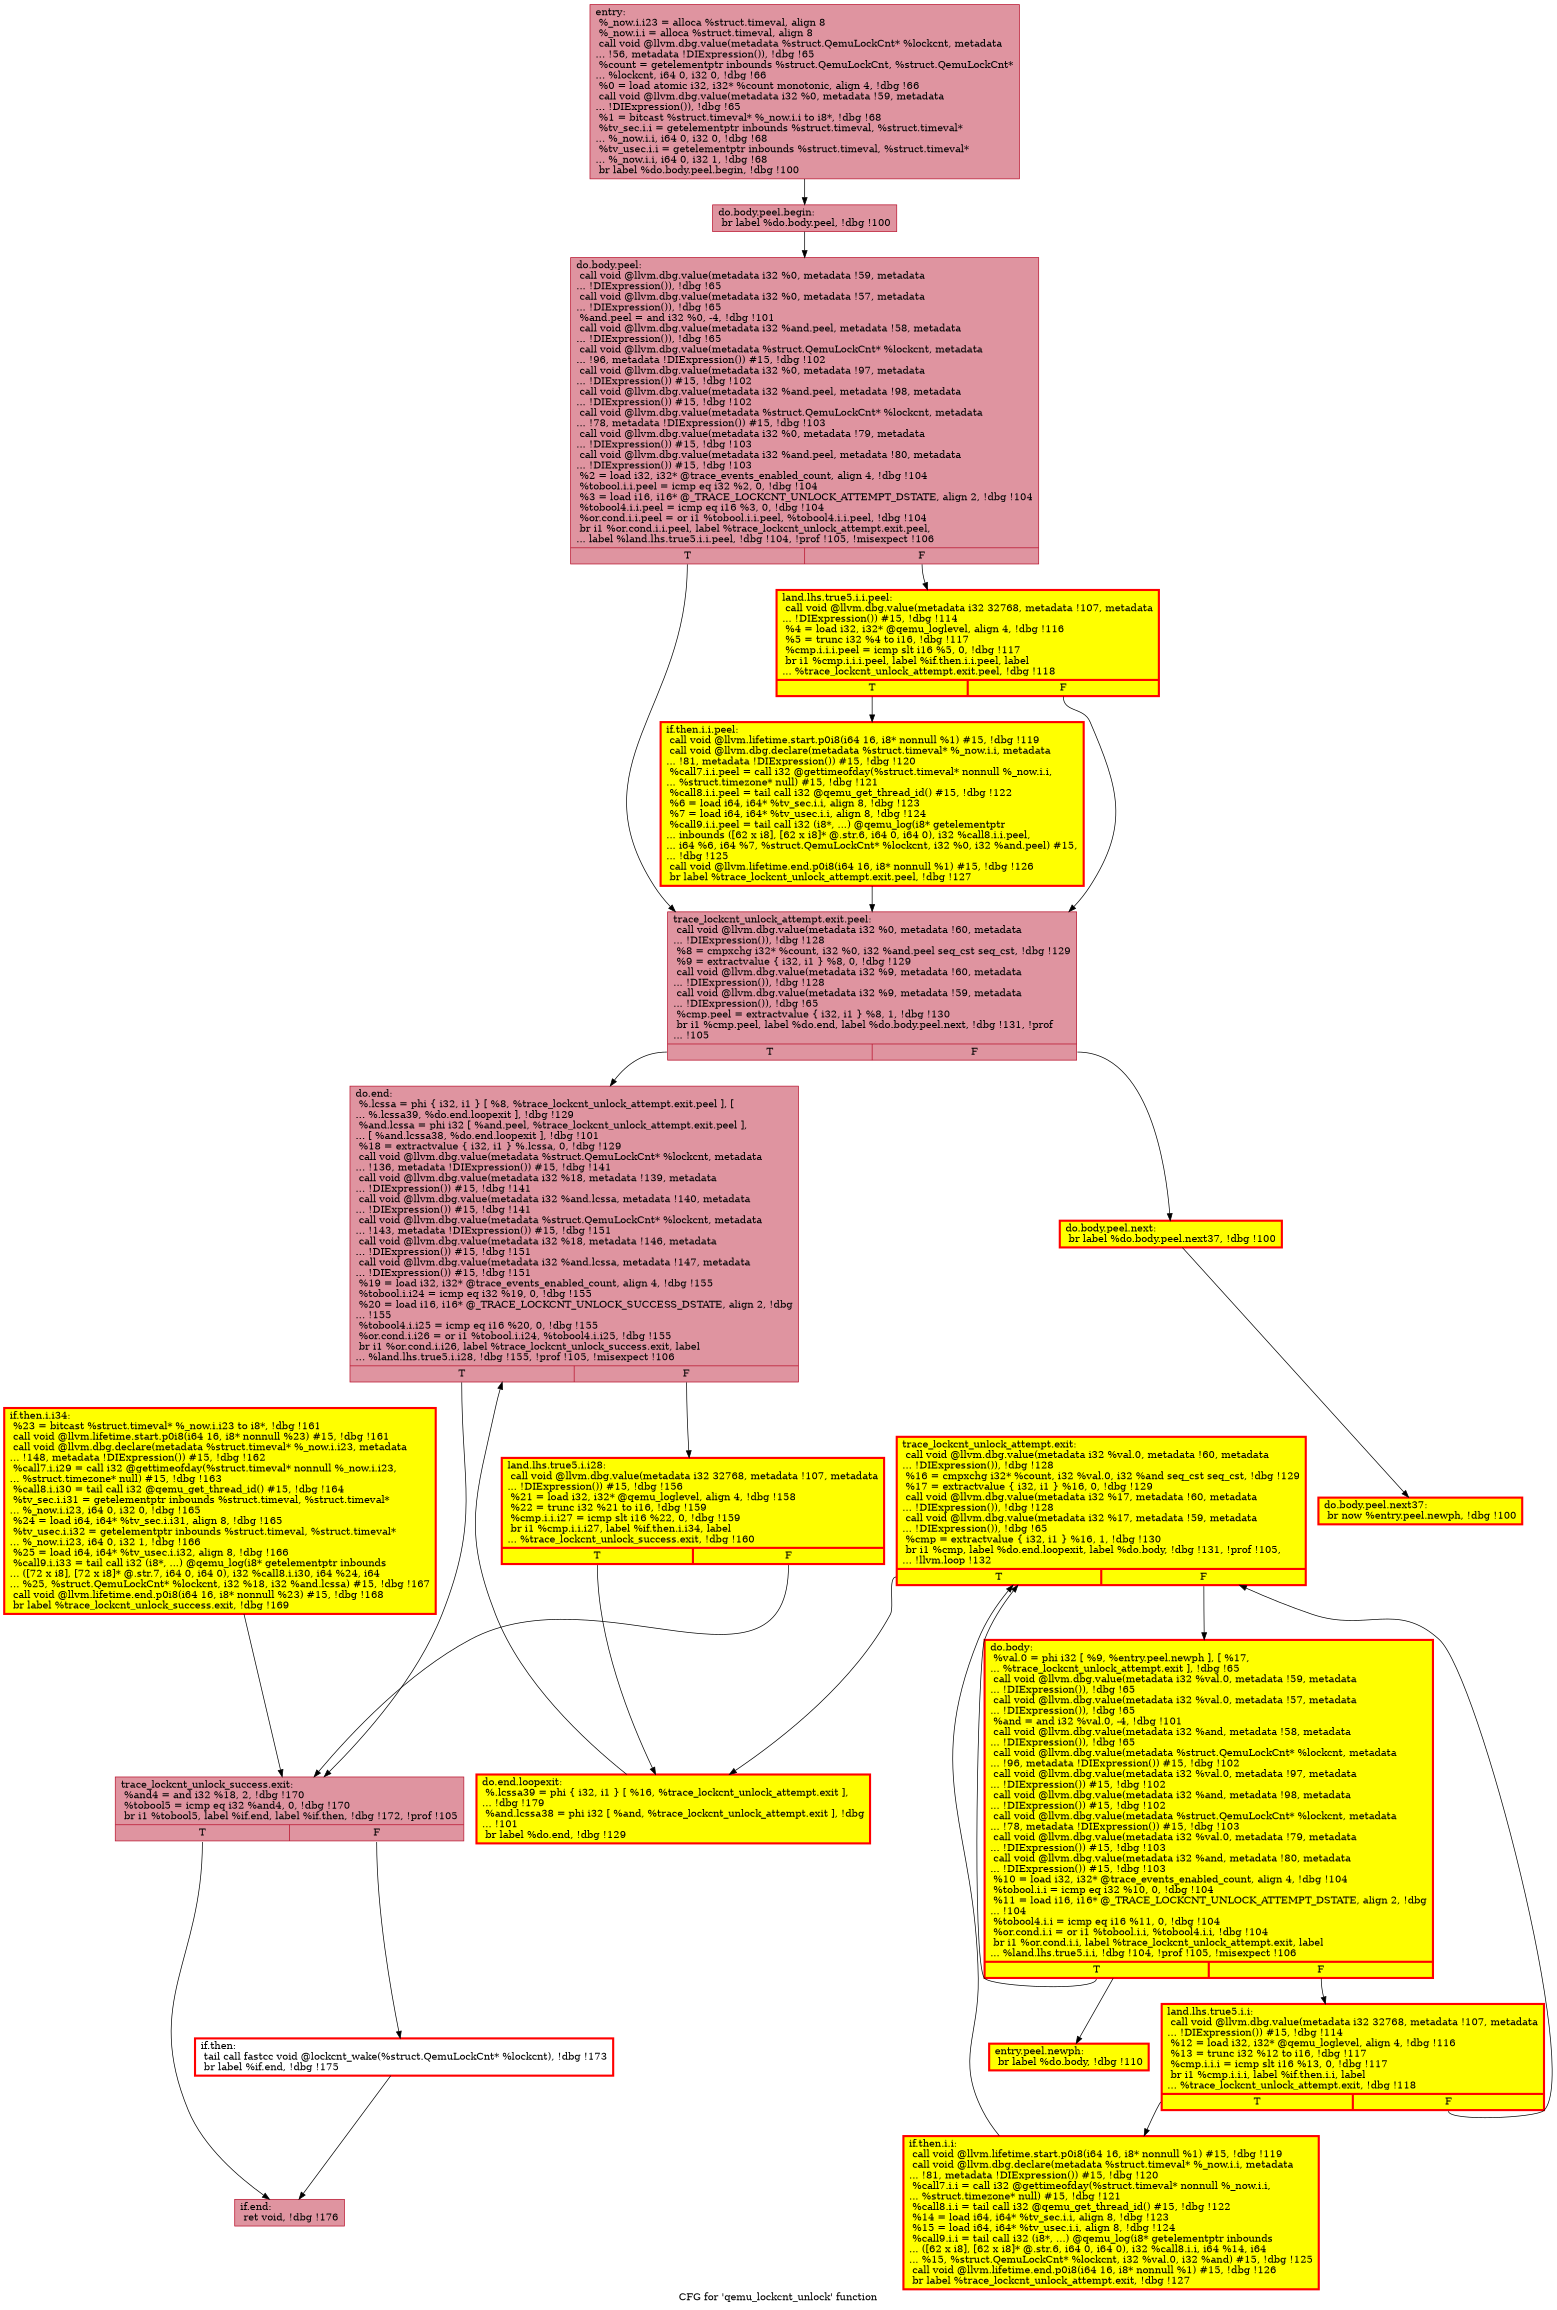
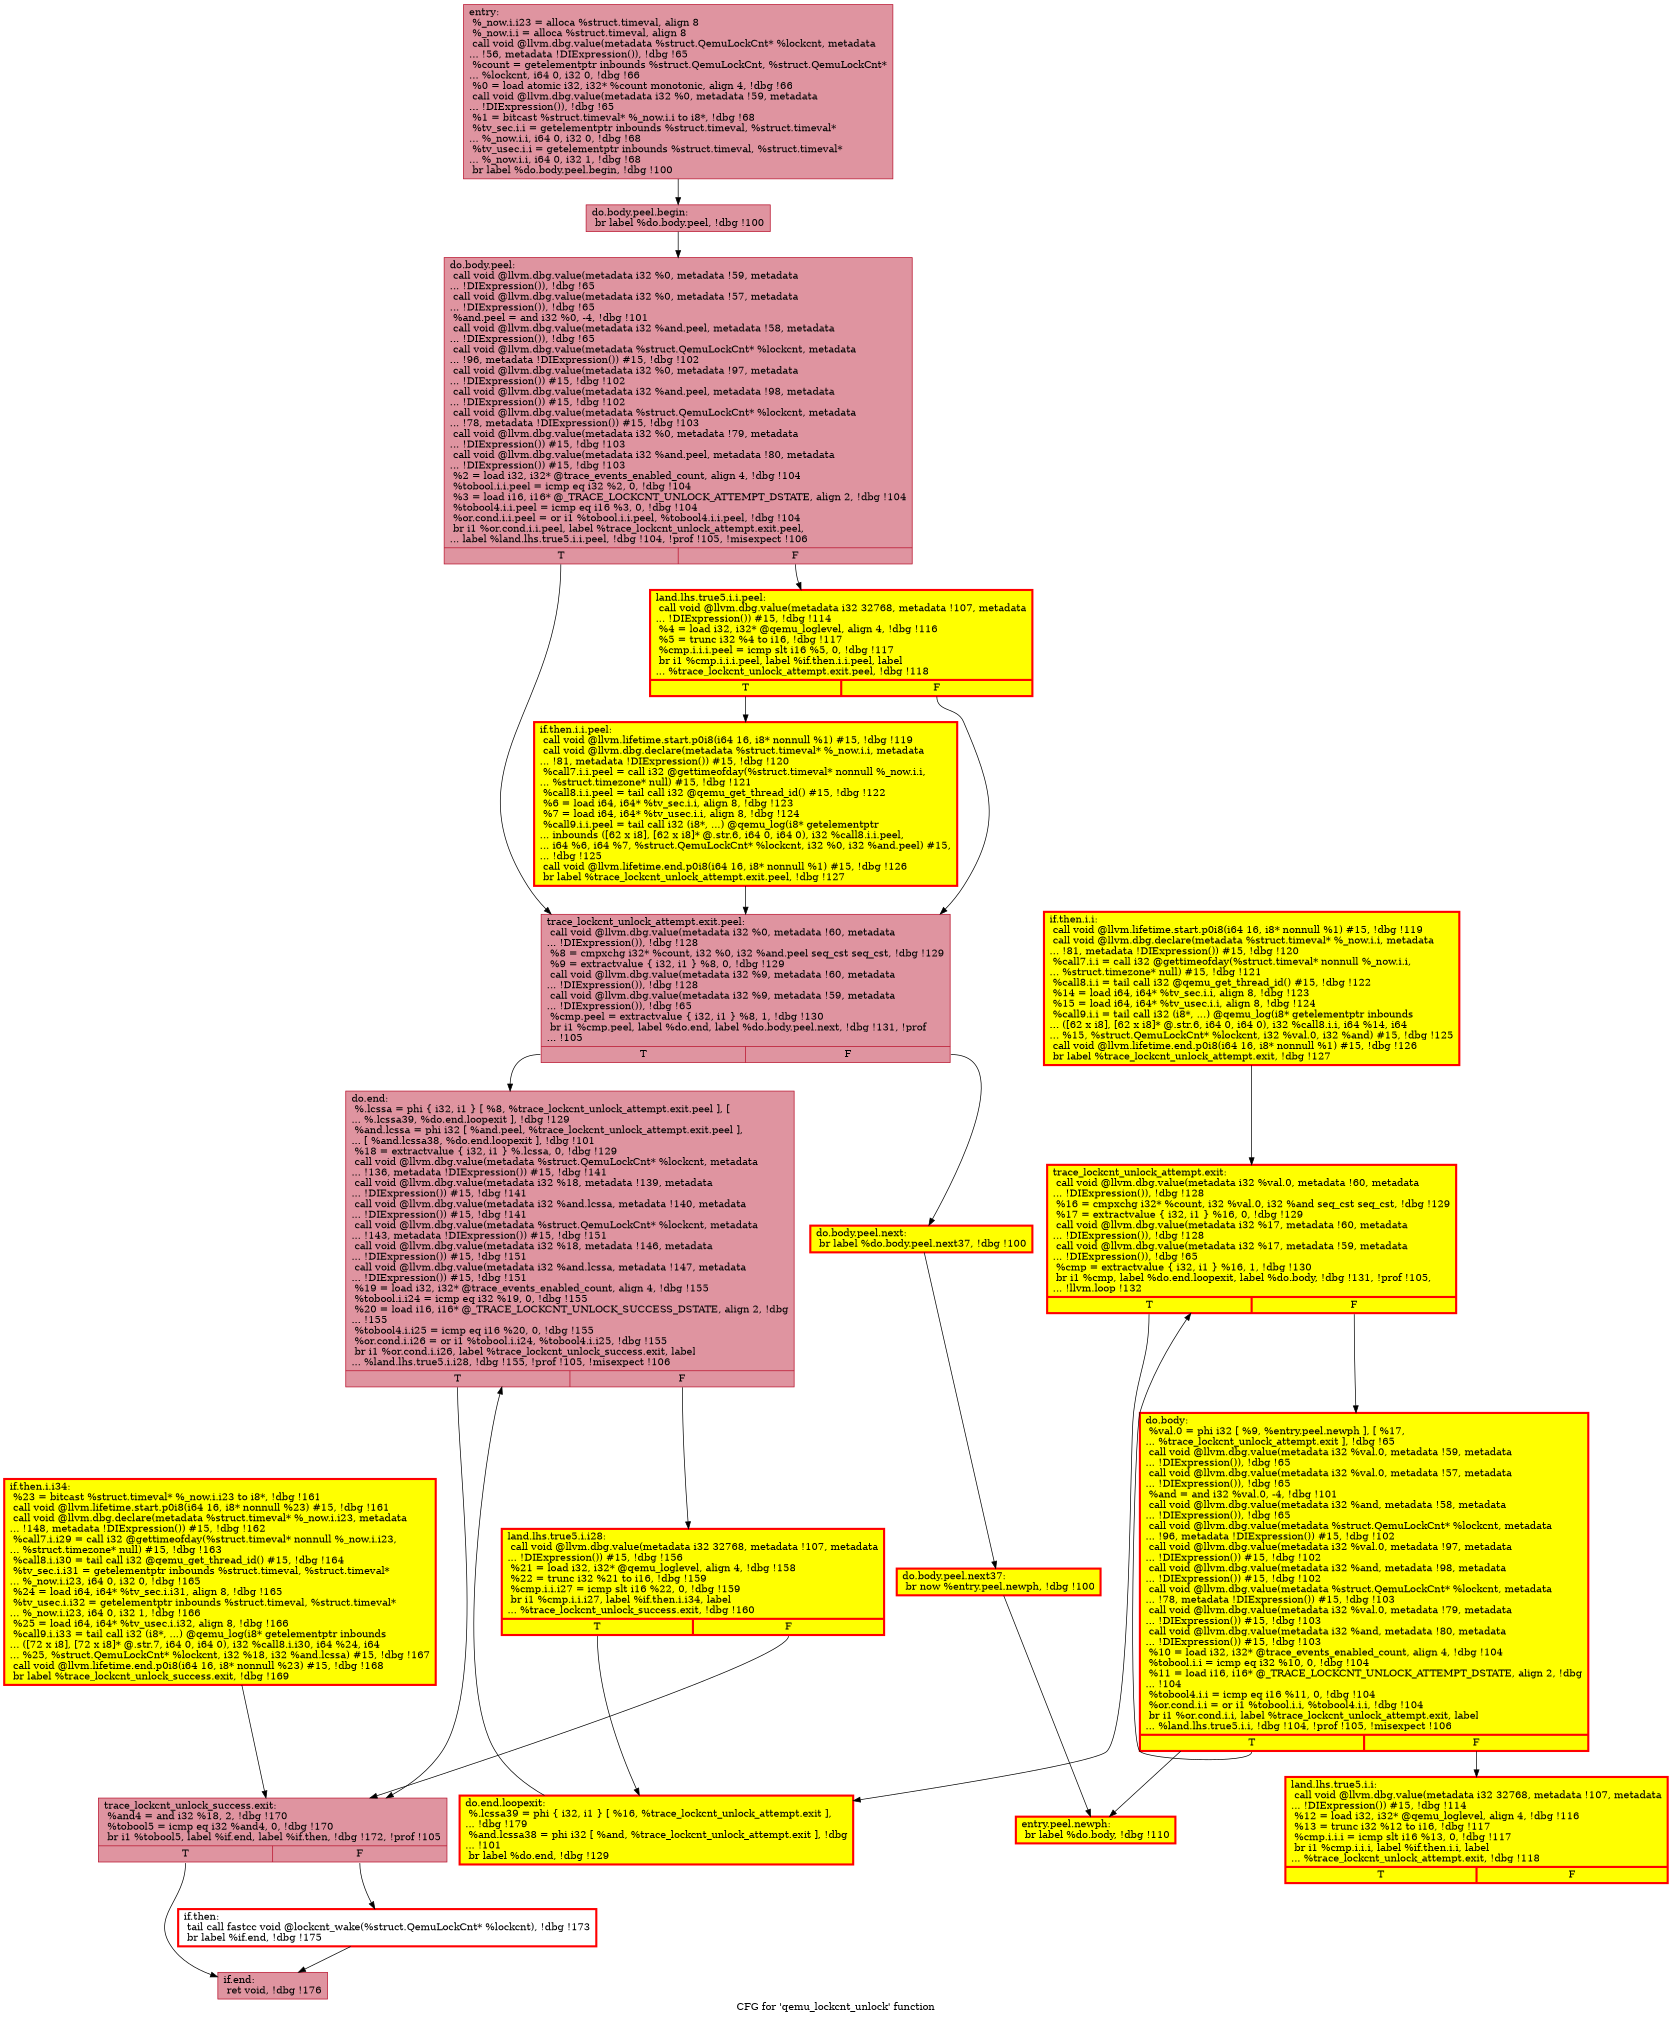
none -> (1046, 1703)
(1506, 1818) -> none
(1154, 2115) -> none
